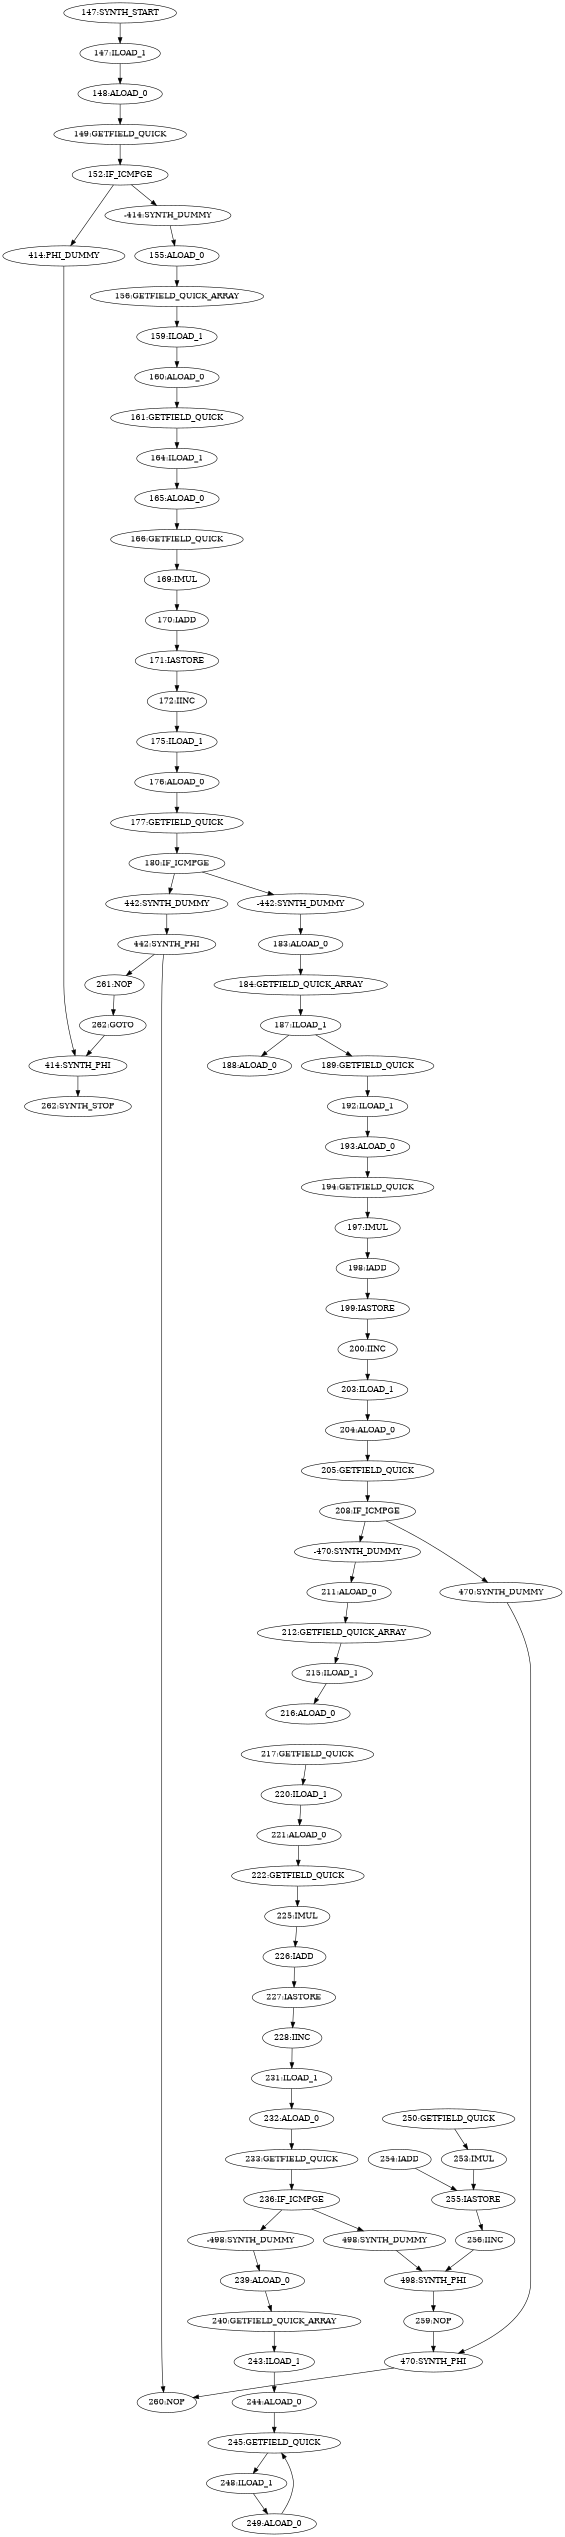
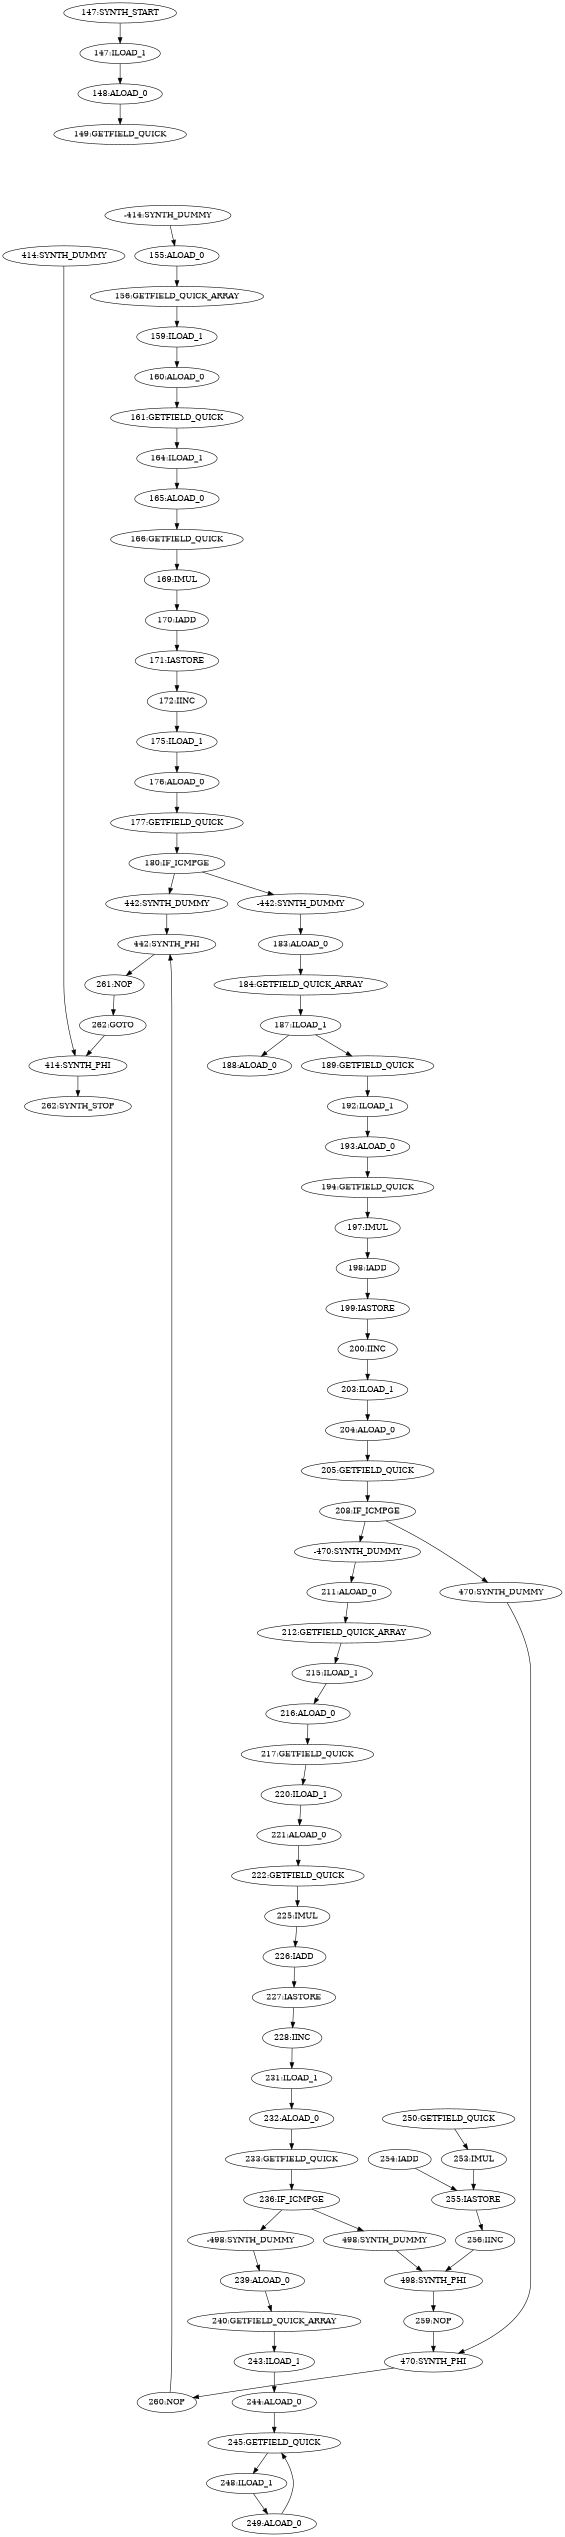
(120, 175) -> none
(64, 256) -> (64, 256)
(162, 1671) -> (172, 1676)
none -> (308, 1731)
